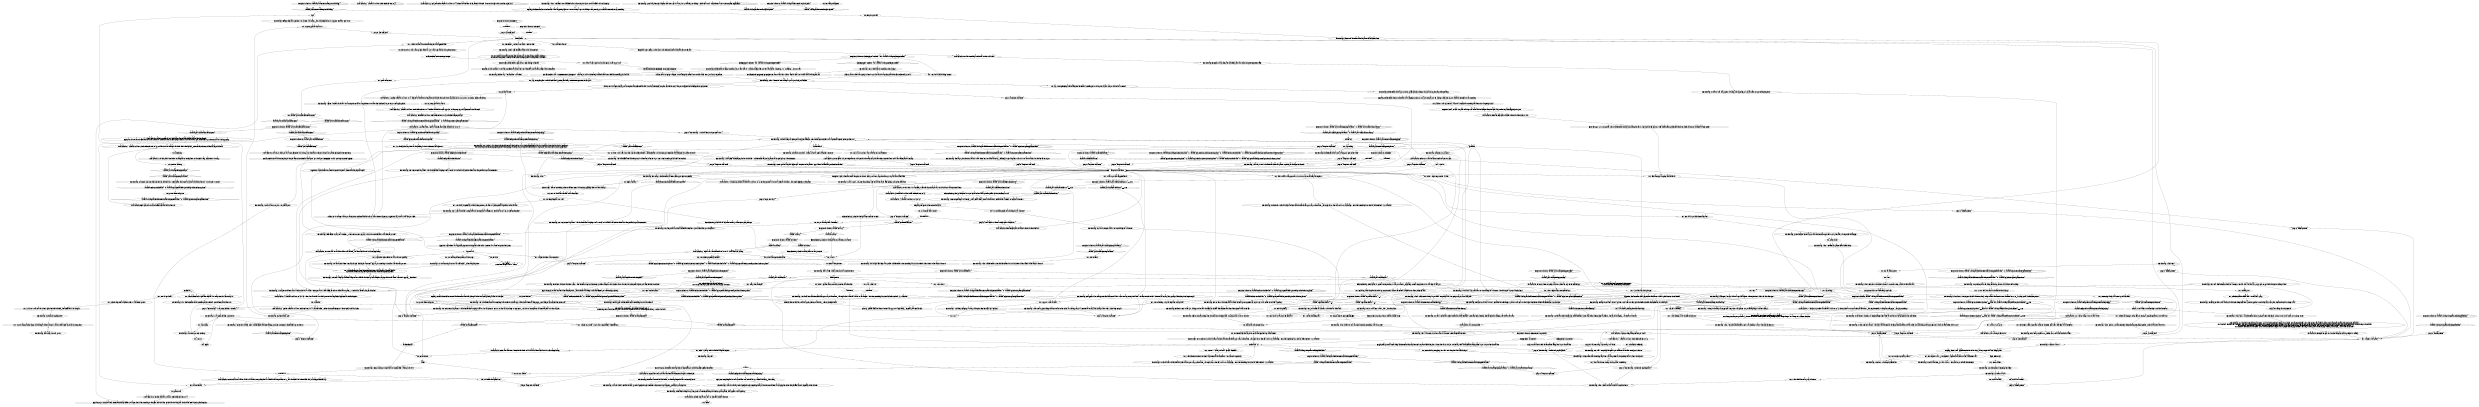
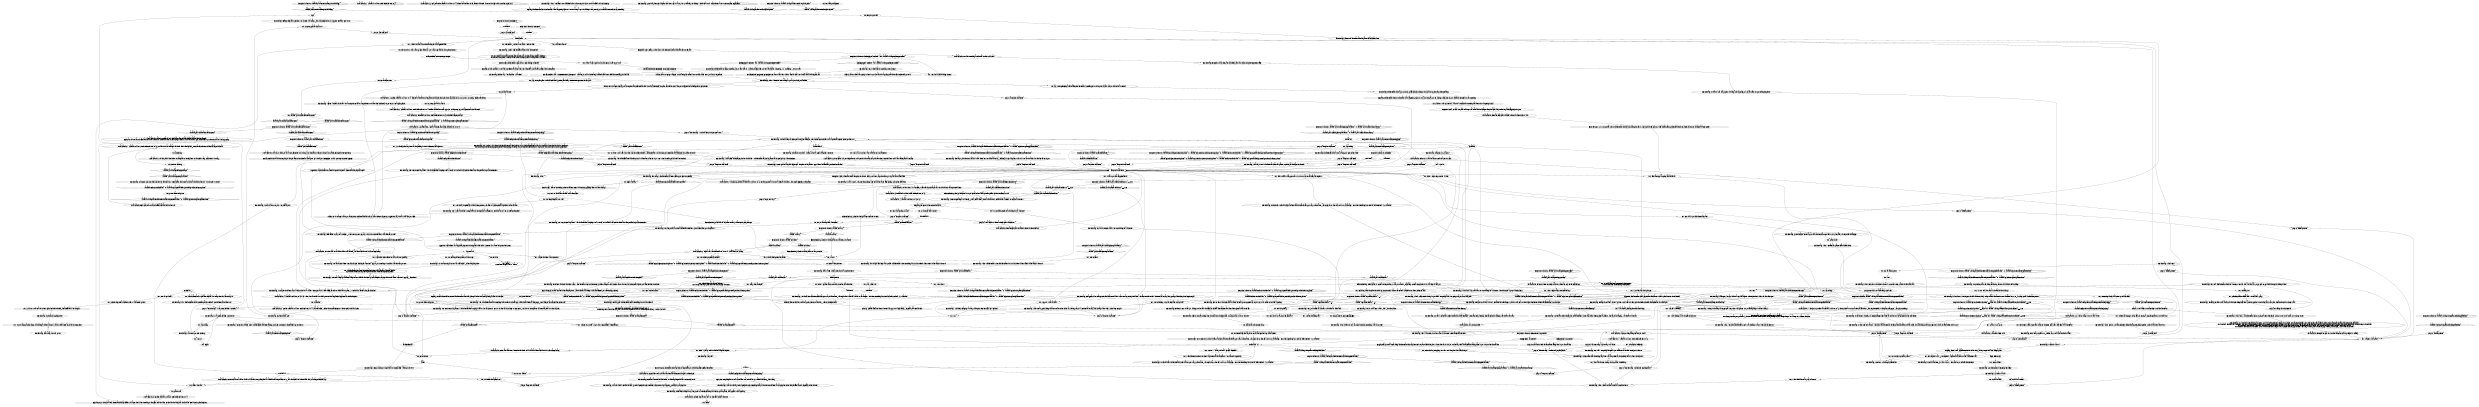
(385, 81) -> (385, 81)
none -> (900, 211)
(775, 258) -> (775, 258)
(1384, 316) -> none
(1993, 333) -> (1993, 333)
(196, 386) -> (196, 386)
